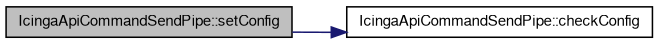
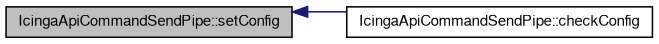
(312, 32) -> (327, 12)
